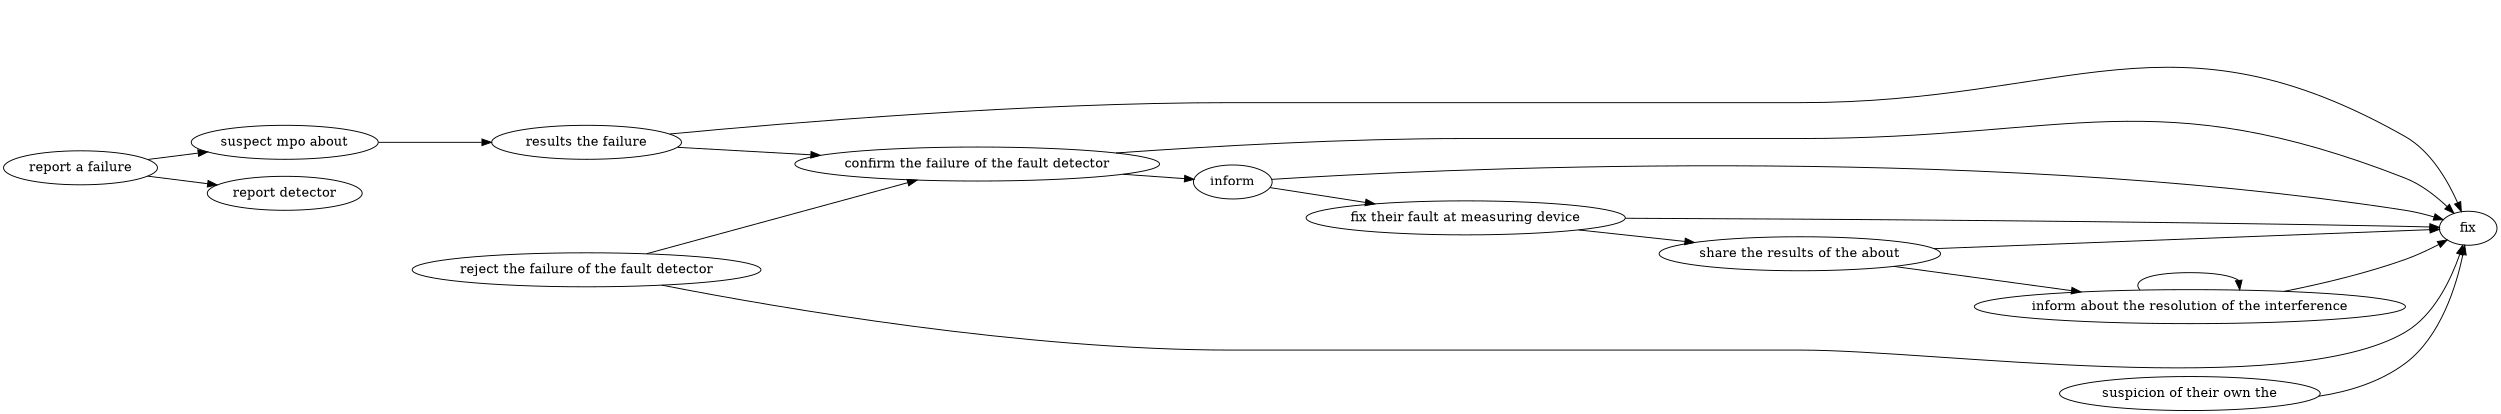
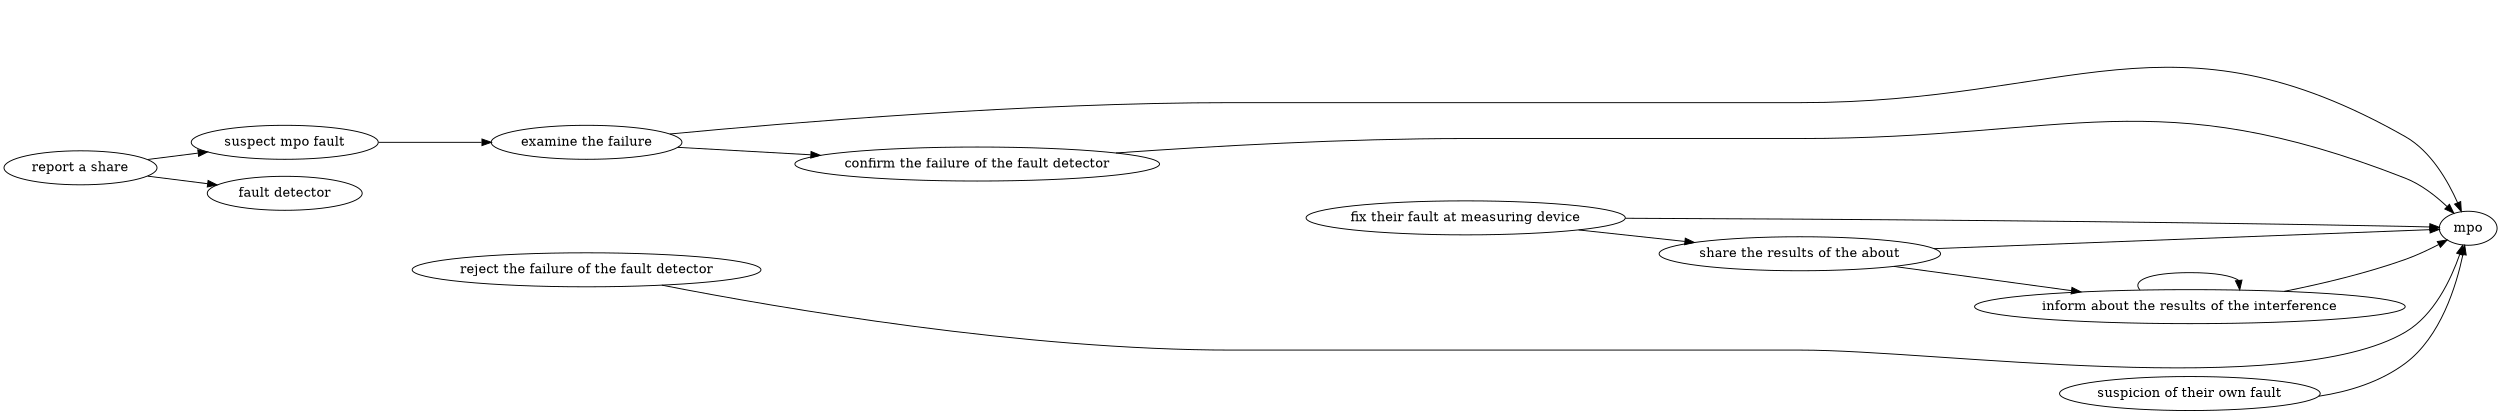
(285, 142) -> (285, 142)
(587, 142) -> (587, 142)
(81, 168) -> (81, 168)
(1233, 182) -> none
(285, 193) -> (285, 193)
(777, 218) -> none
(2468, 228) -> (2468, 228)
(2190, 307) -> (2190, 307)
(2190, 394) -> (2190, 394)
